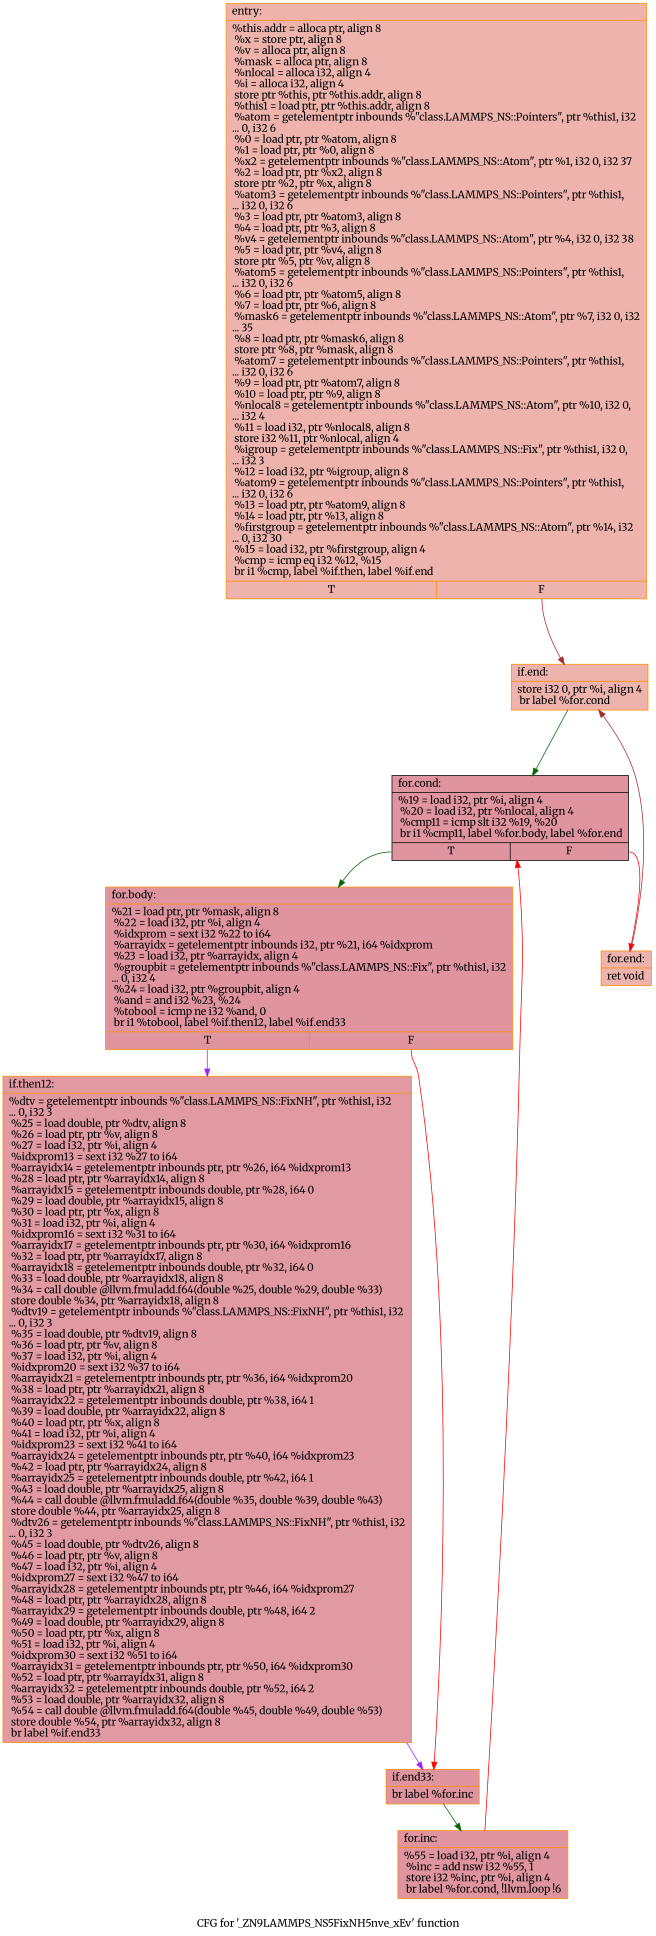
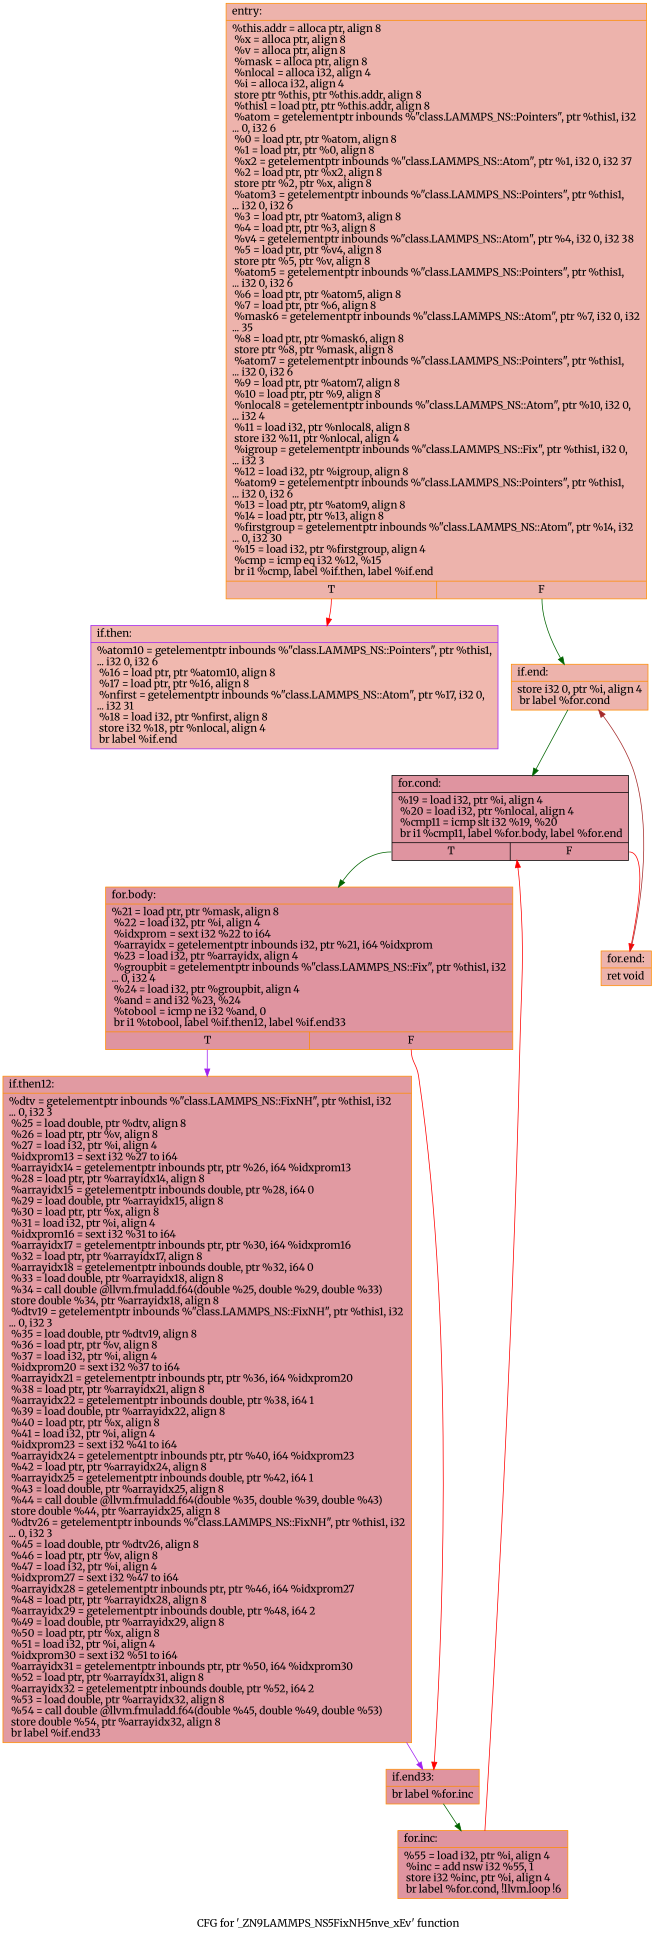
(287, 40) -> (289, 40)
(548, 630) -> (548, 630)
none -> (294, 687)
